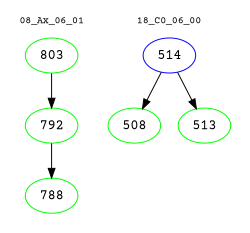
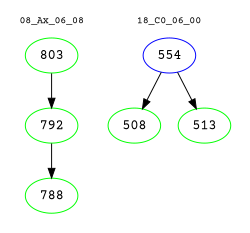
(52, 21) -> (52, 21)
(169, 55) -> (169, 55)
